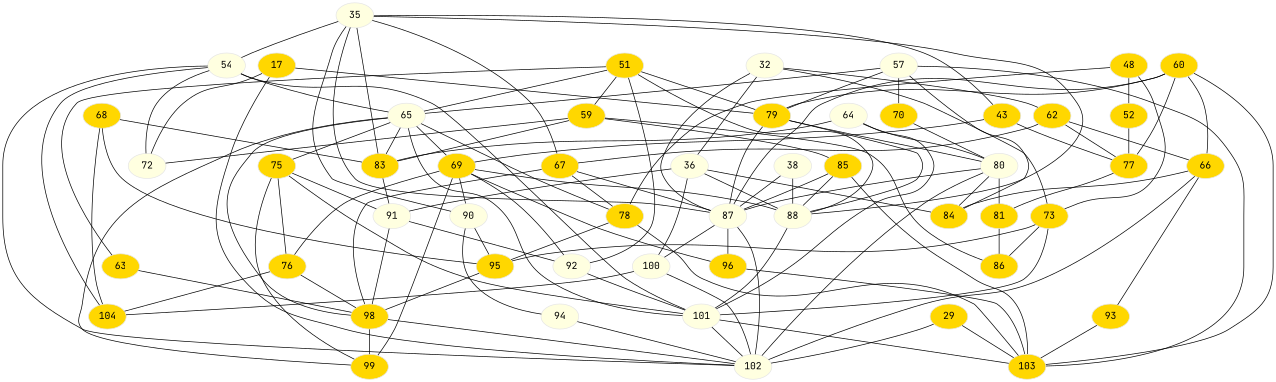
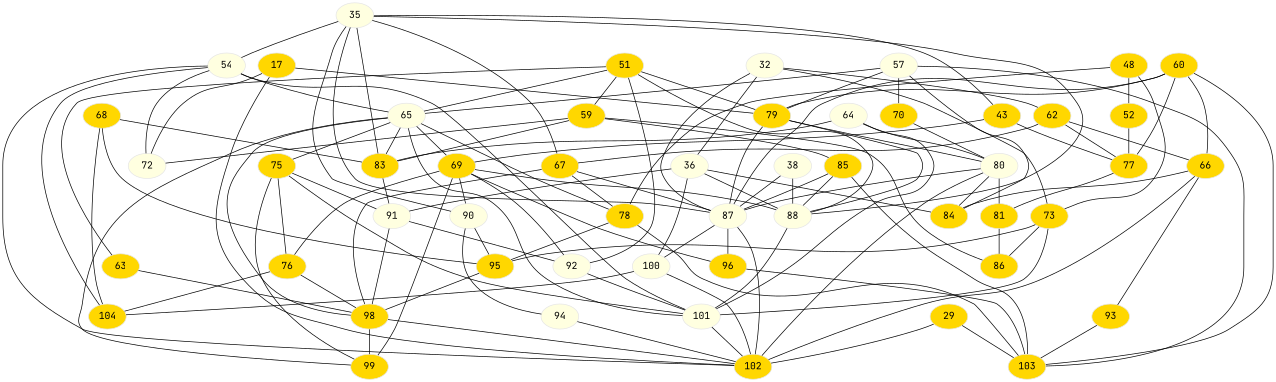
(857, 341) -> none
(753, 367) -> (753, 367)
